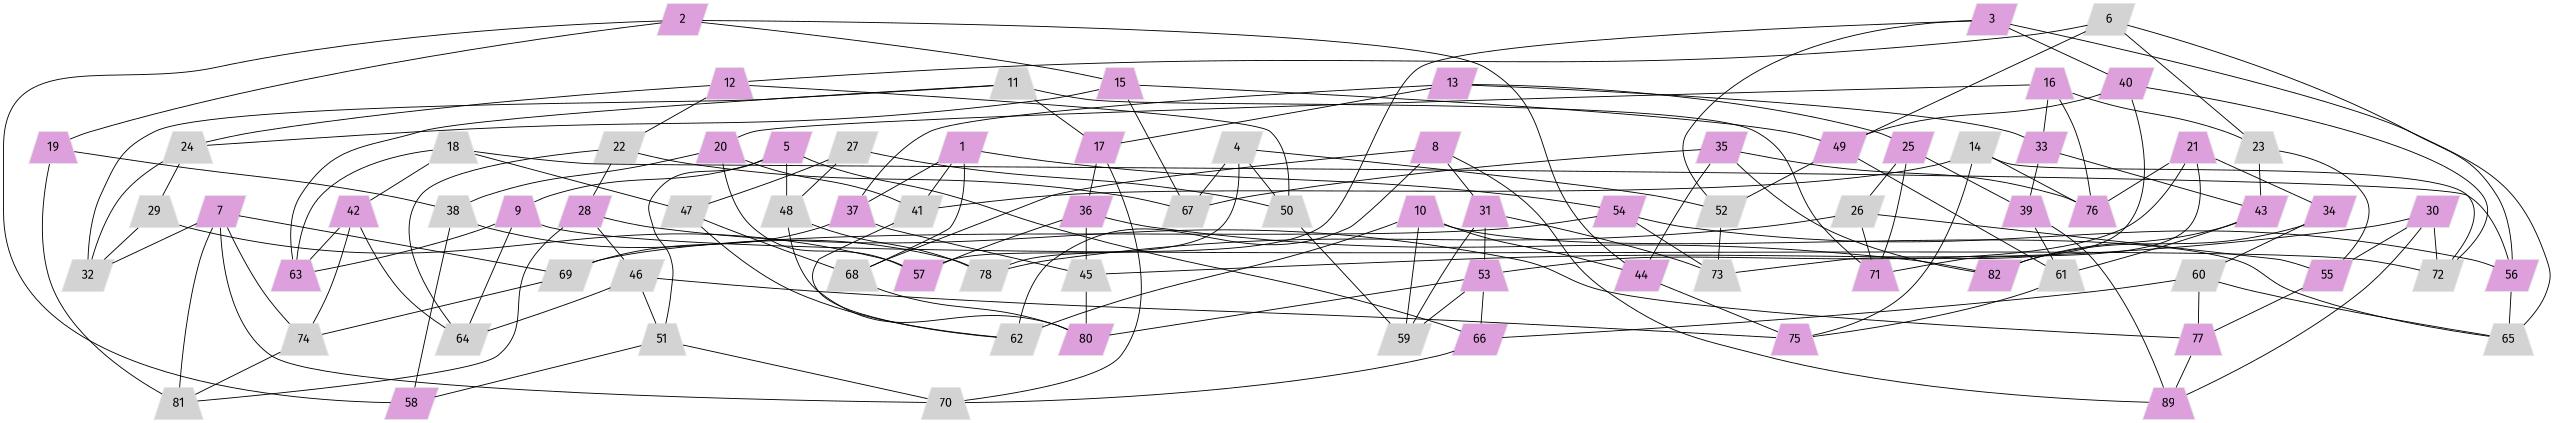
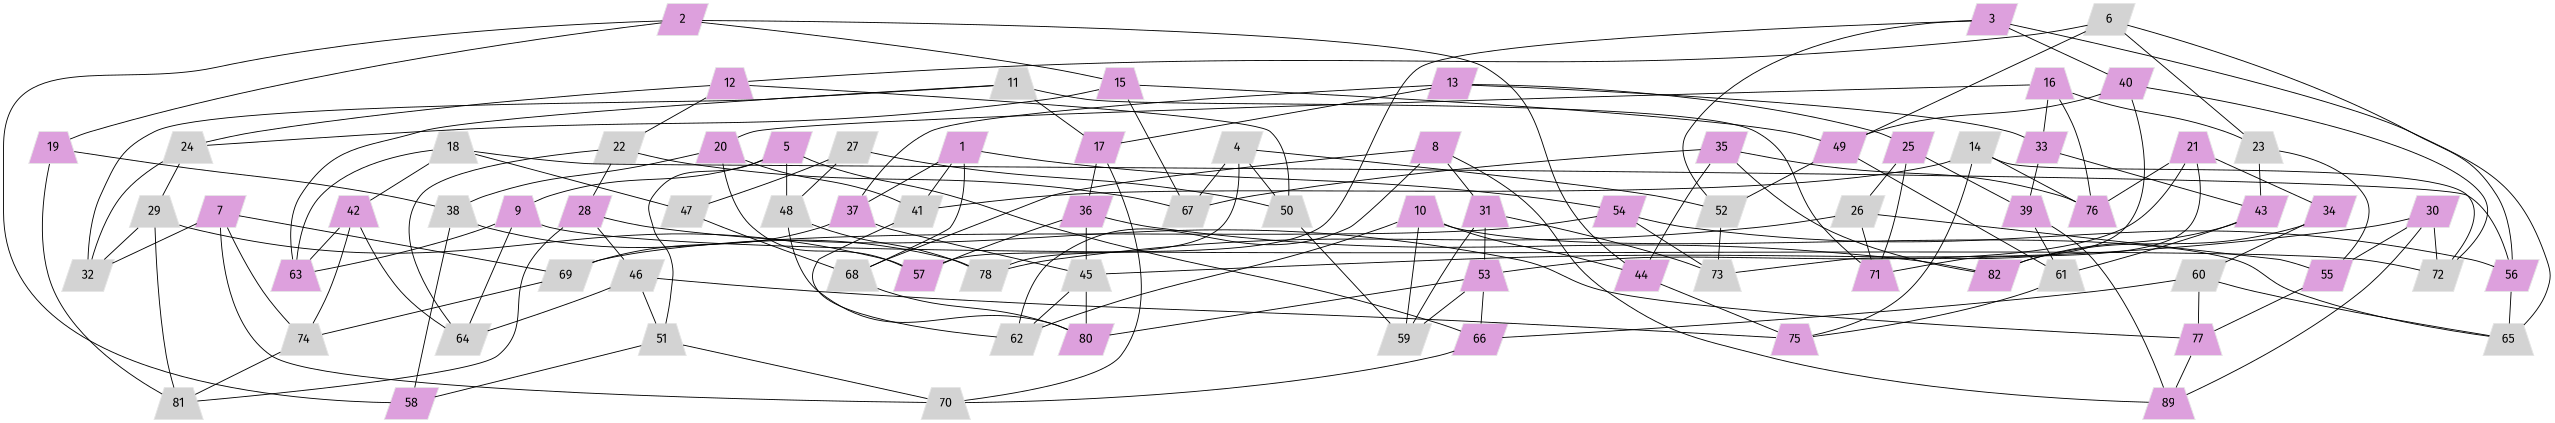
(823, 303) -> (1049, 310)
(190, 306) -> (160, 308)
